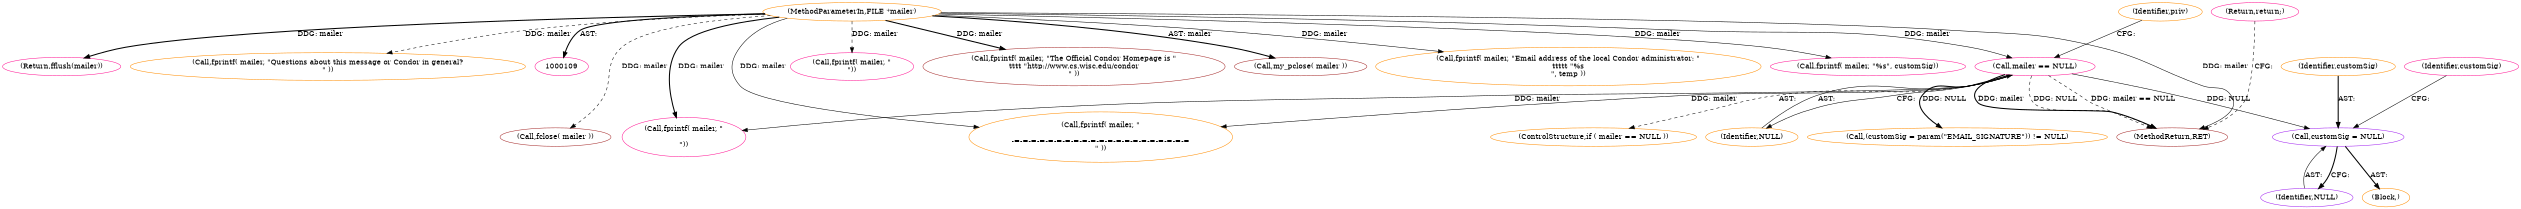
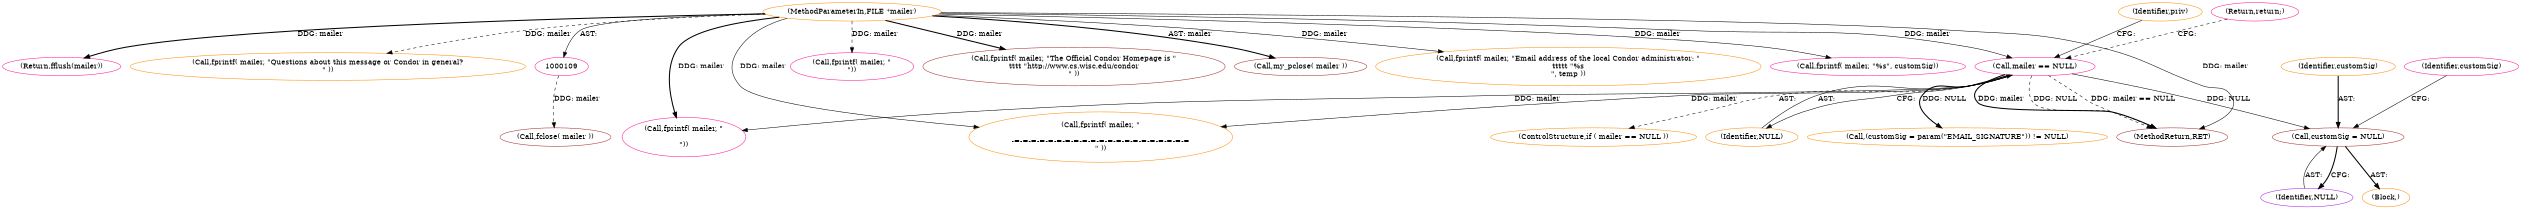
(659, 19) -> (659, 19)
(648, 34) -> (554, 99)
(2250, 84) -> (2149, 38)
(2338, 137) -> (2338, 137)
